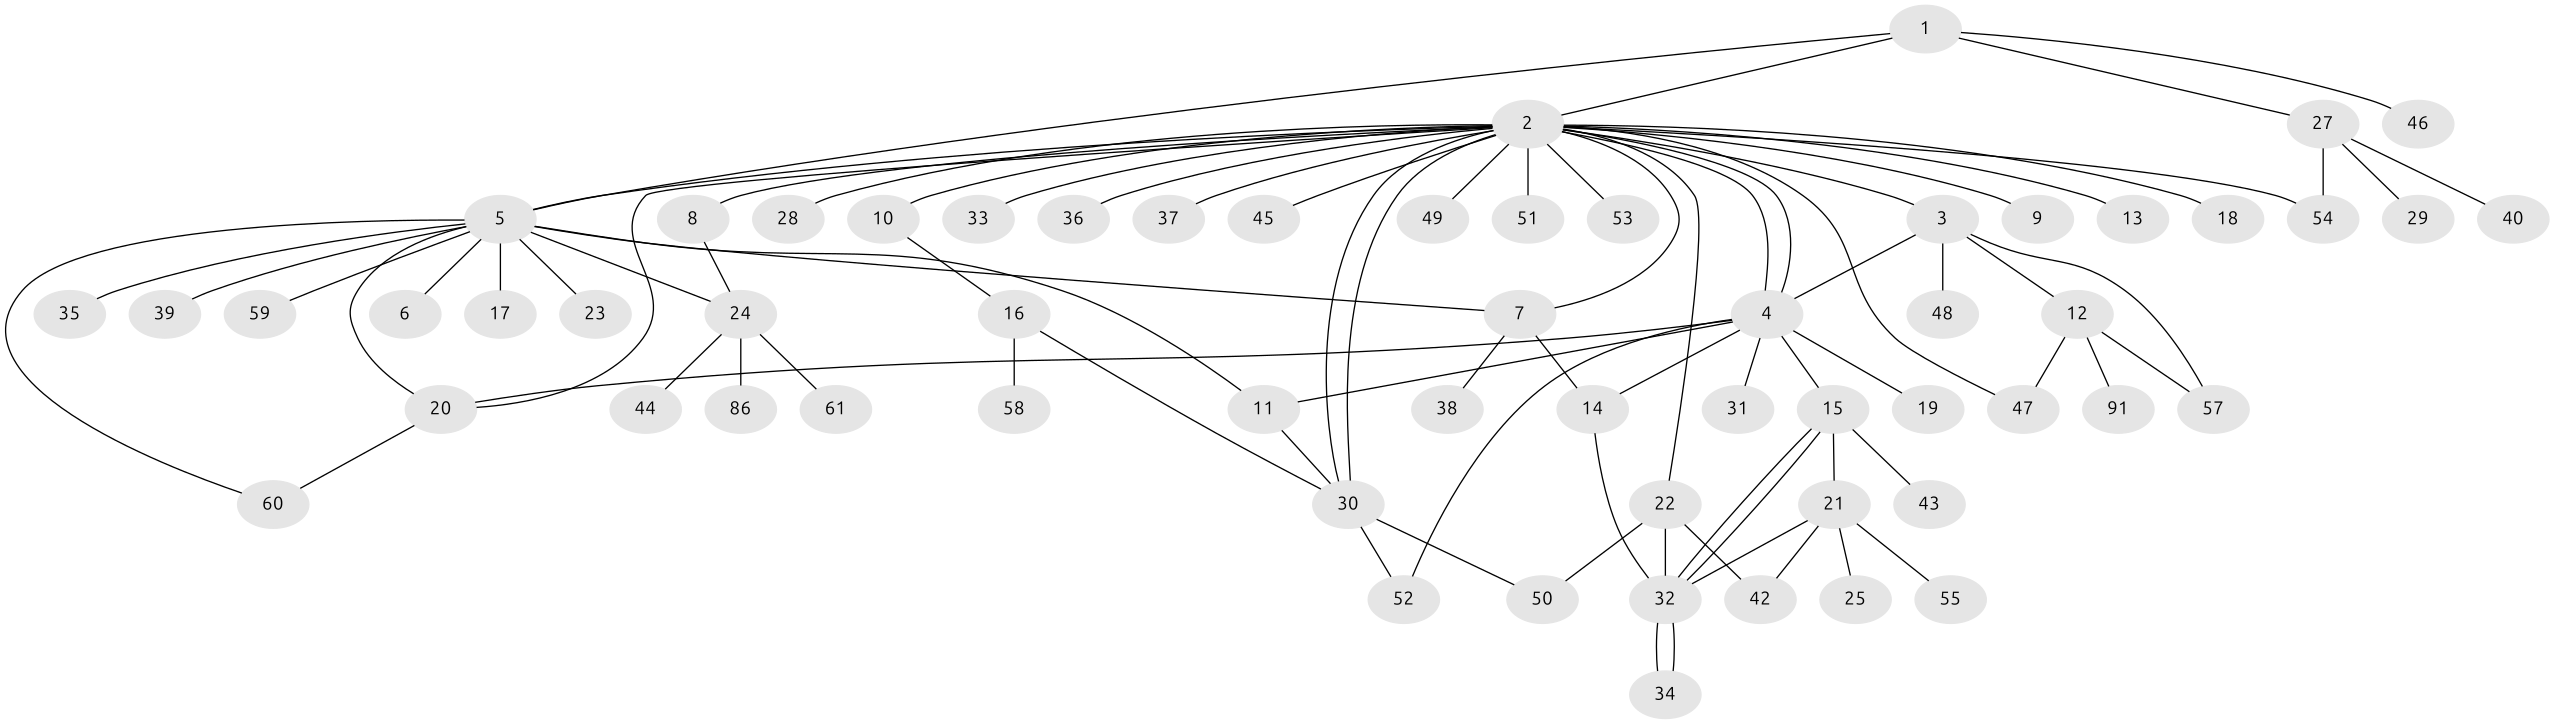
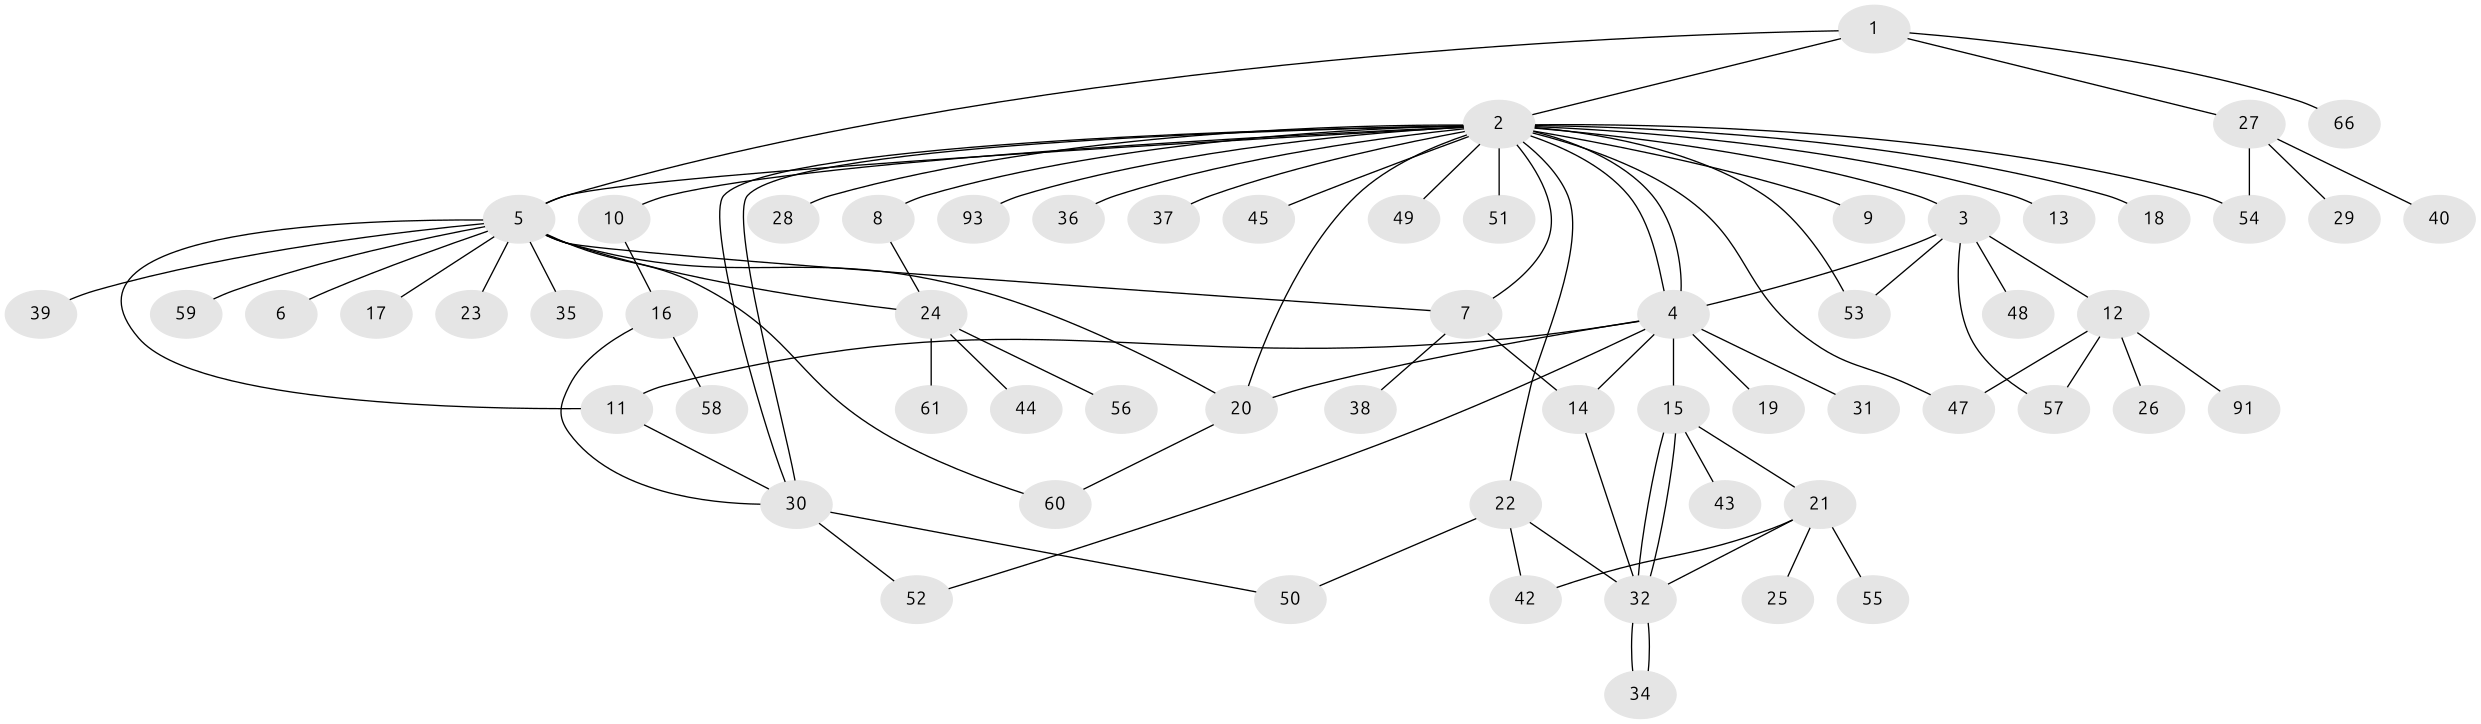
(2418, 124) -> (2344, 124)
(979, 219) -> (973, 219)
none -> (1909, 267)
(741, 409) -> (1121, 409)
none -> (2149, 409)
